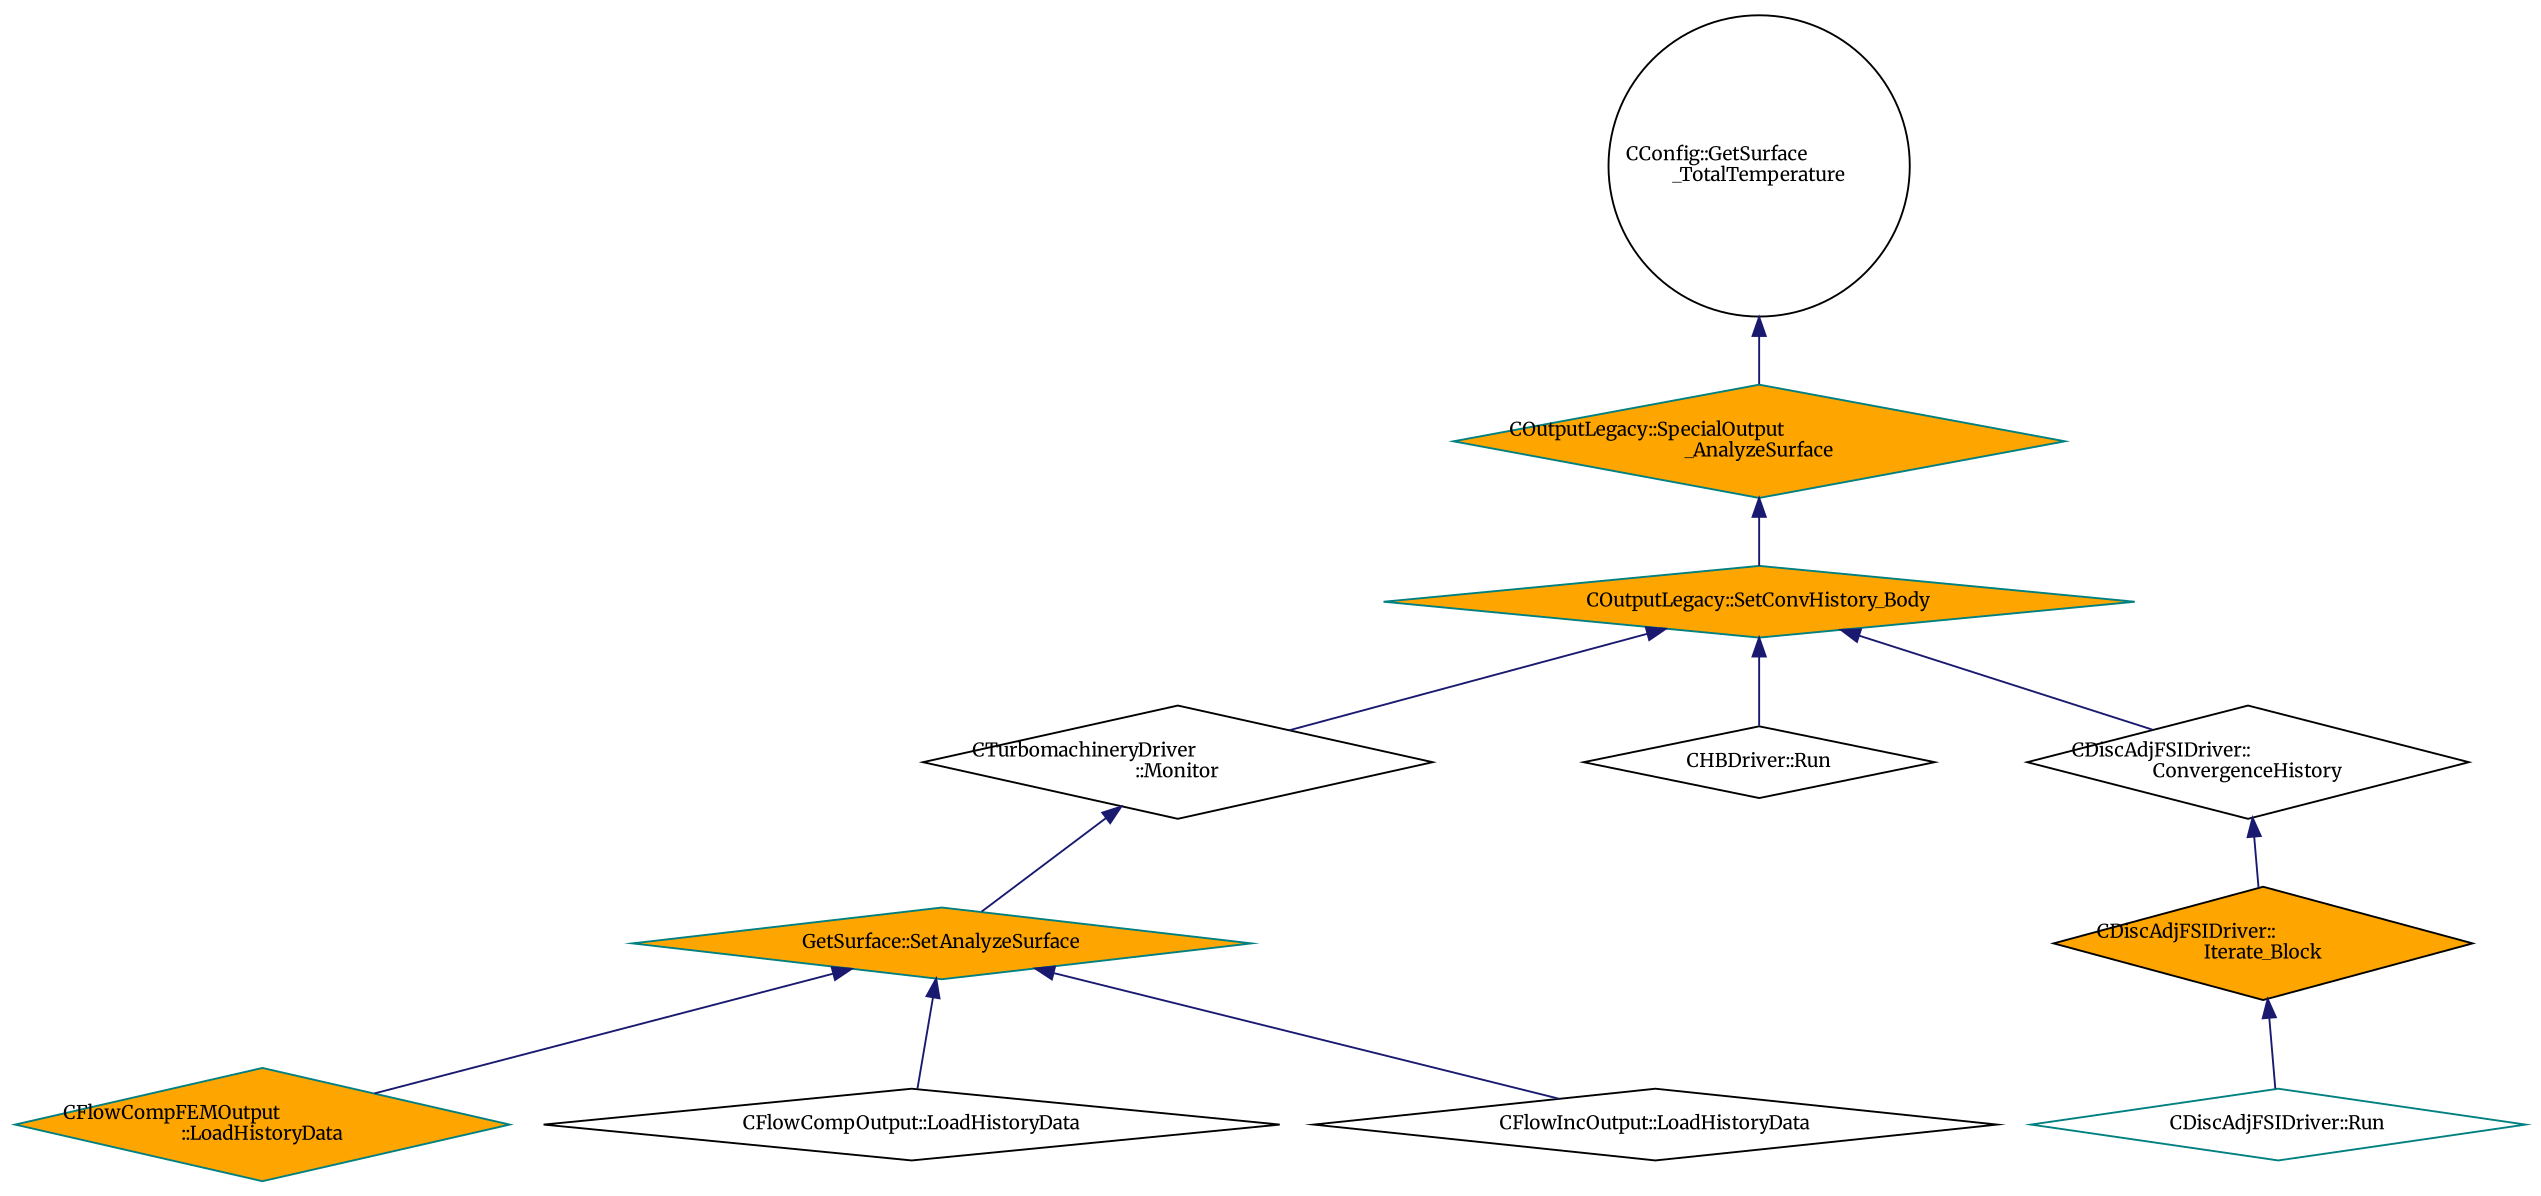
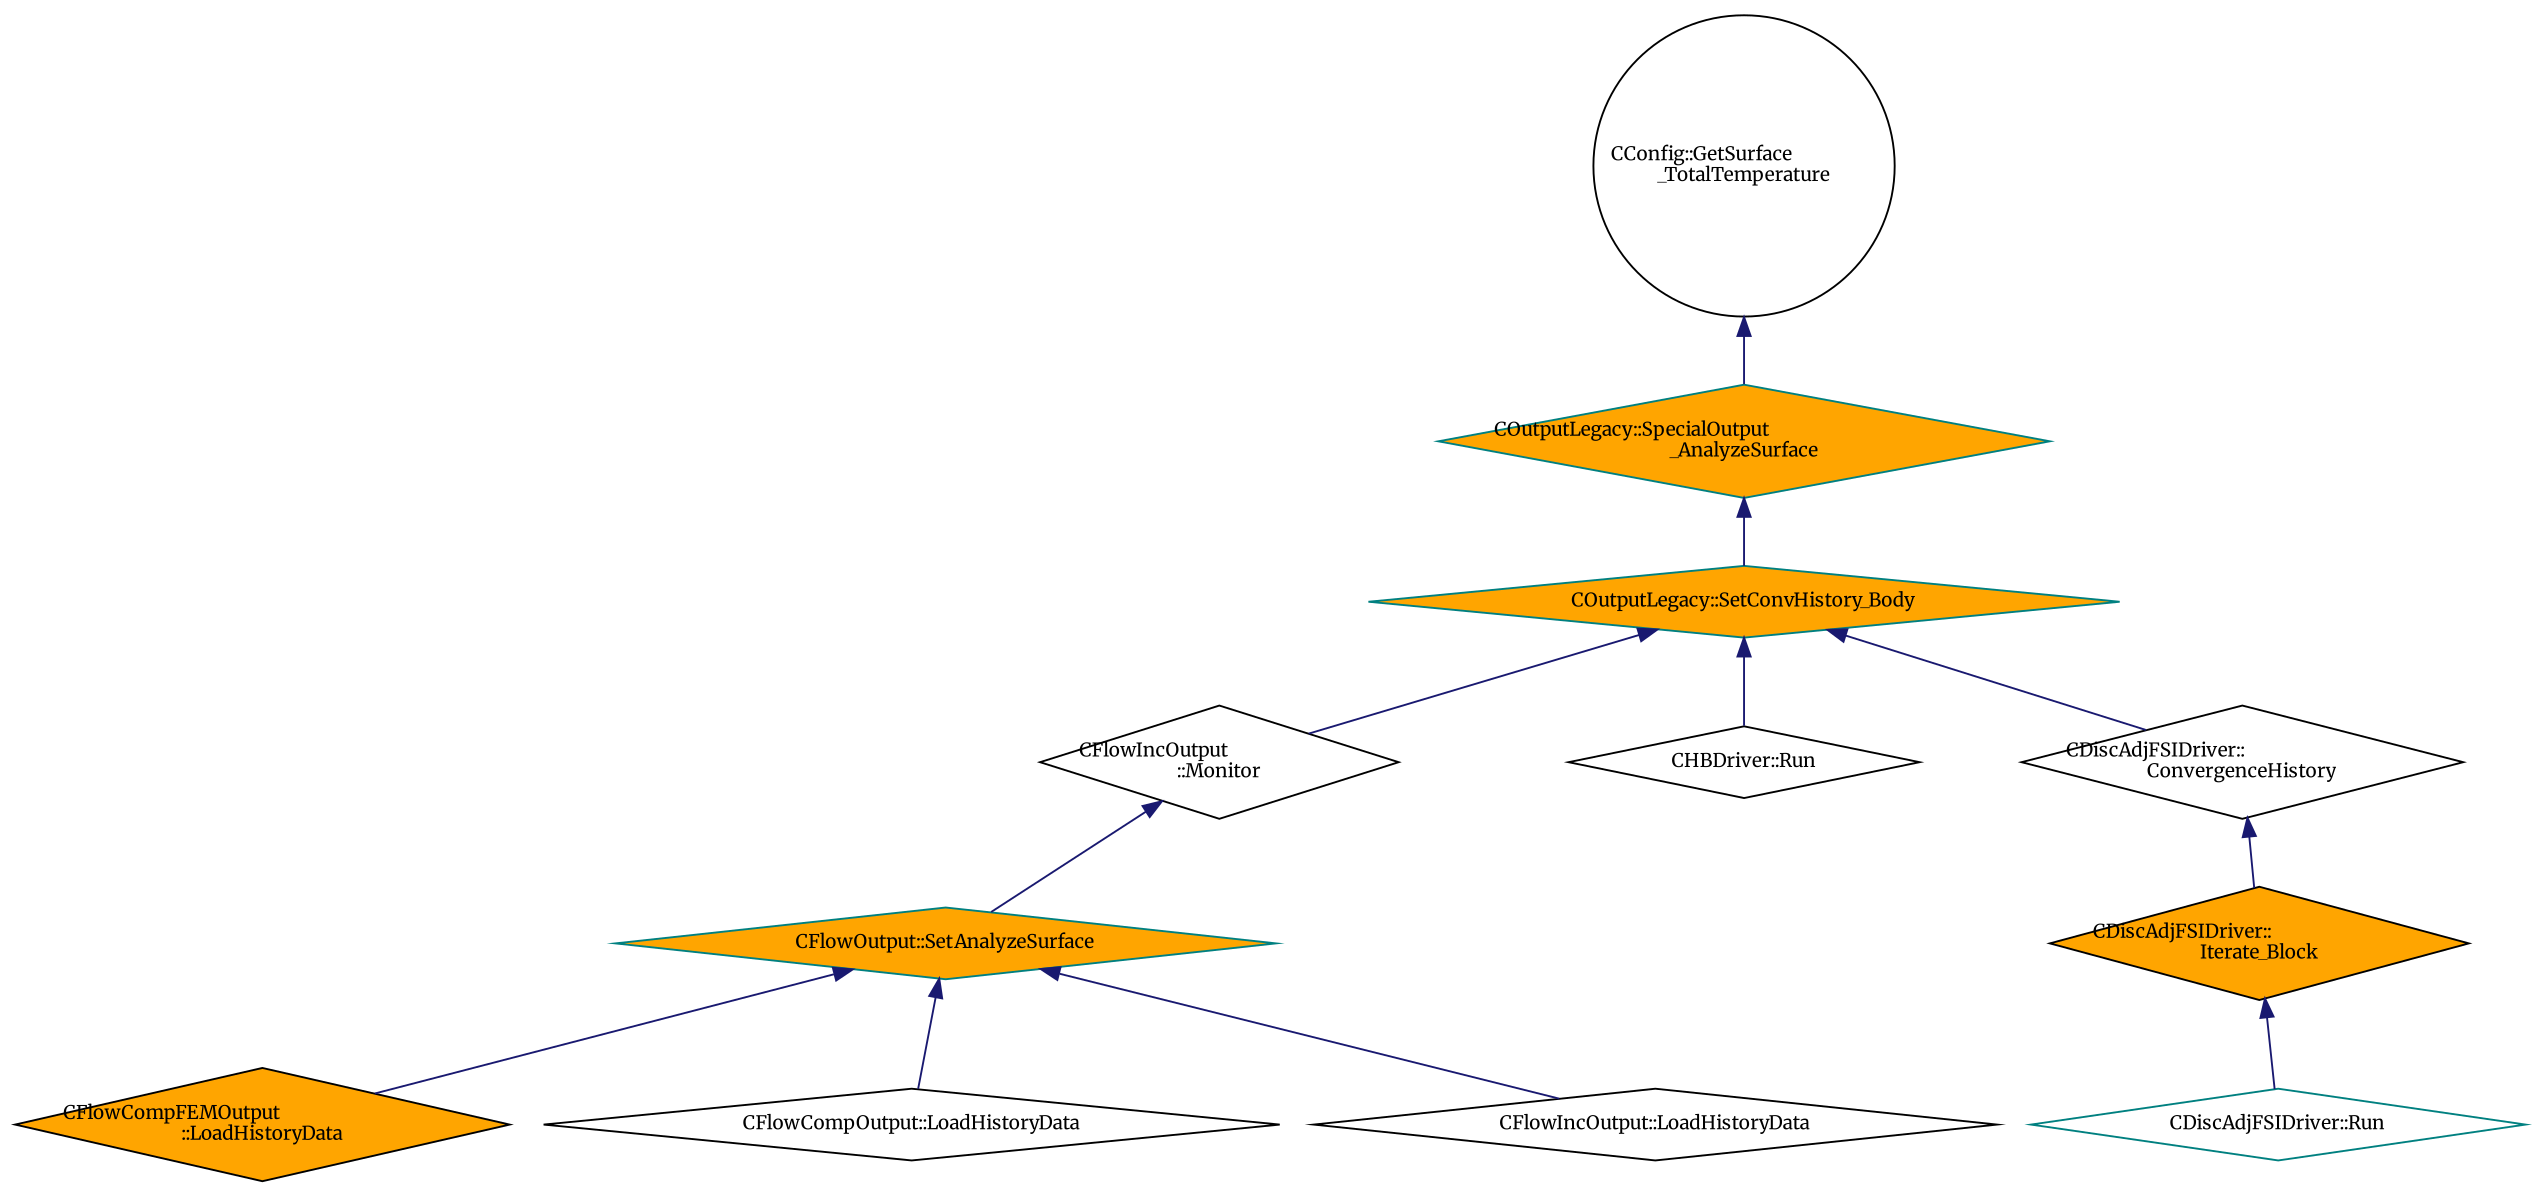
(1178, 762) -> (1219, 762)
(942, 943) -> (946, 943)
(262, 1125) -> (262, 1125)
